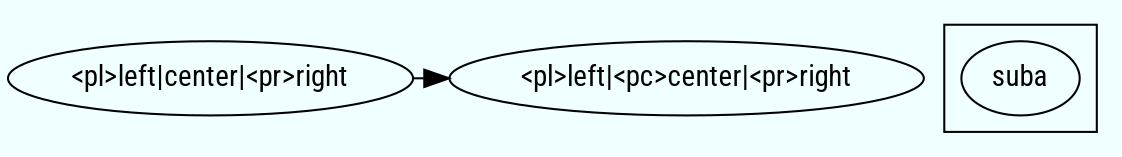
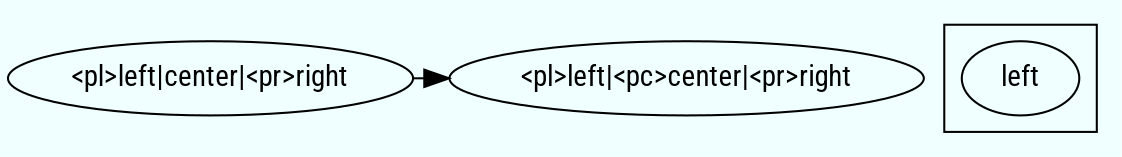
(1021, 78) -> (1021, 78)
